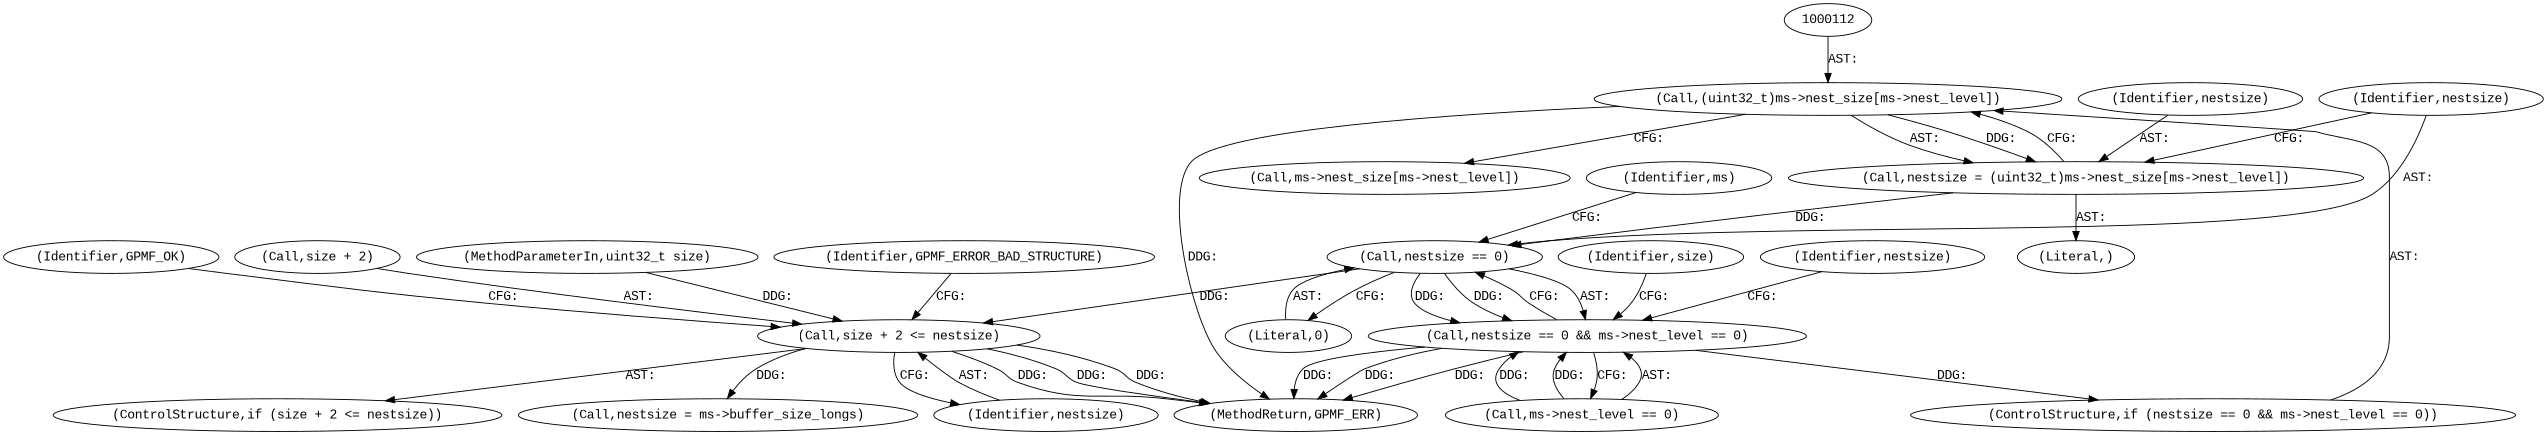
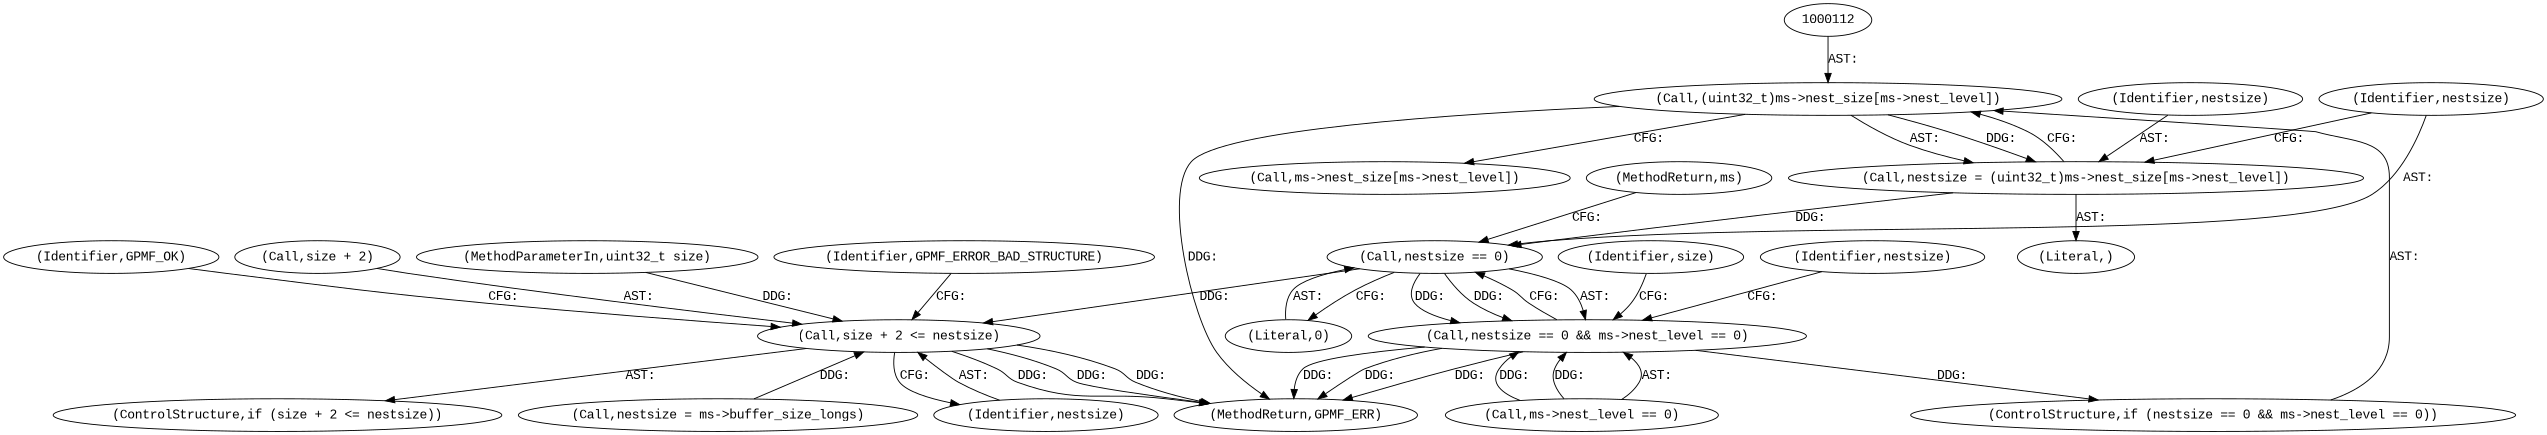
(1679, 178) -> (1679, 178)
(766, 364) -> (804, 377)
(1597, 371) -> none
